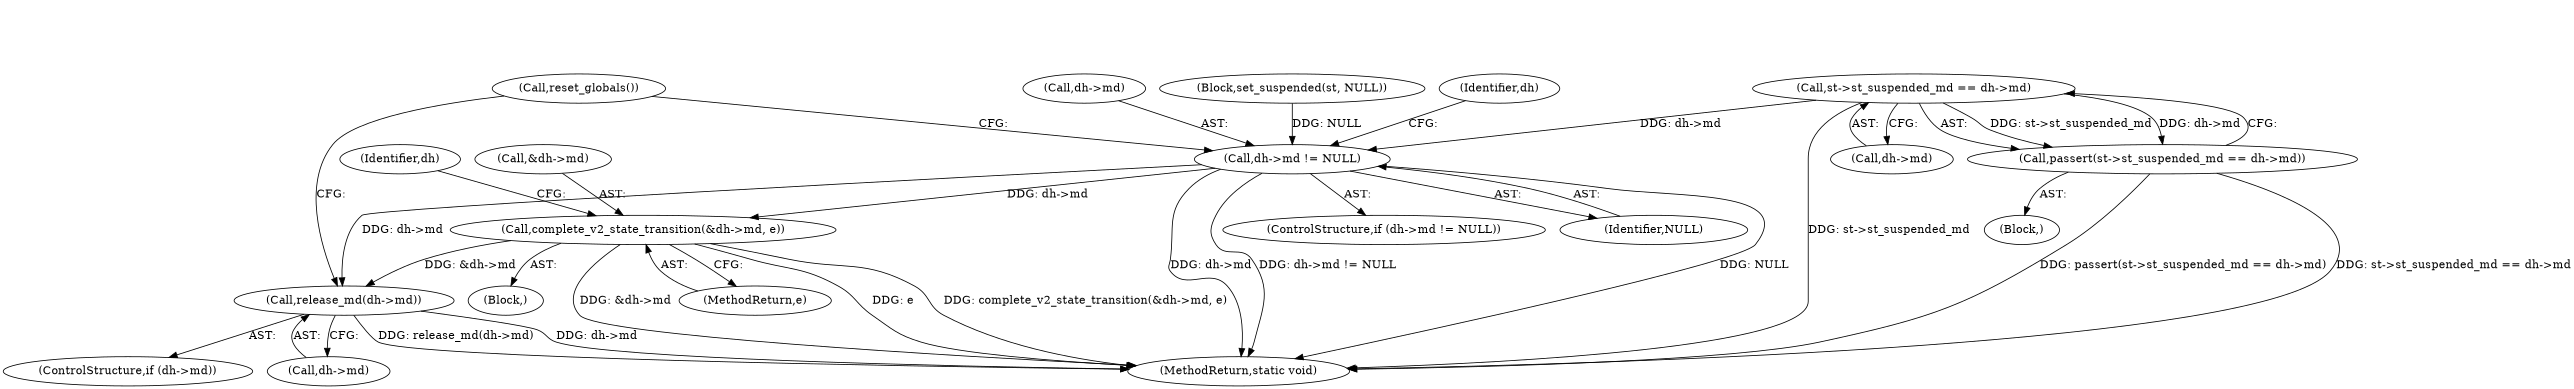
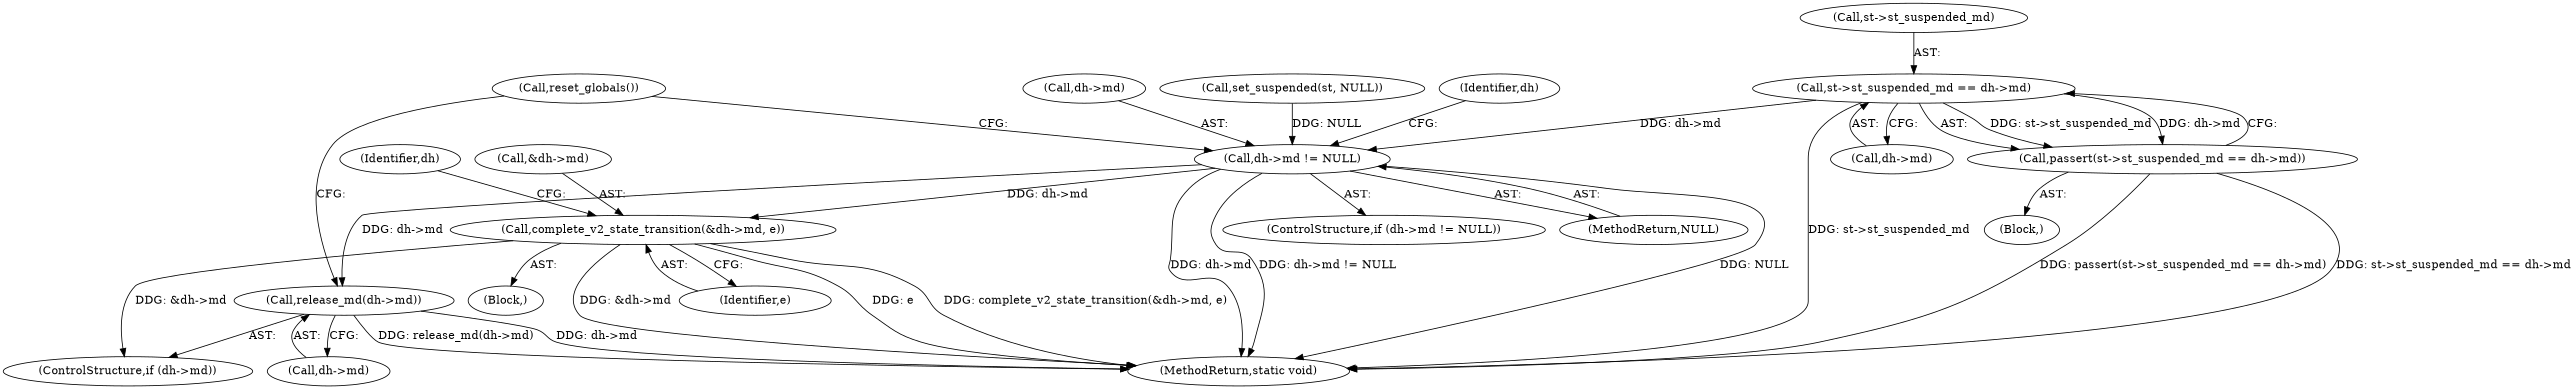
none -> (1914, 18)
(1292, 89) -> (1292, 89)
(1654, 230) -> (1654, 230)
(440, 255) -> (291, 261)
(755, 301) -> (755, 301)
